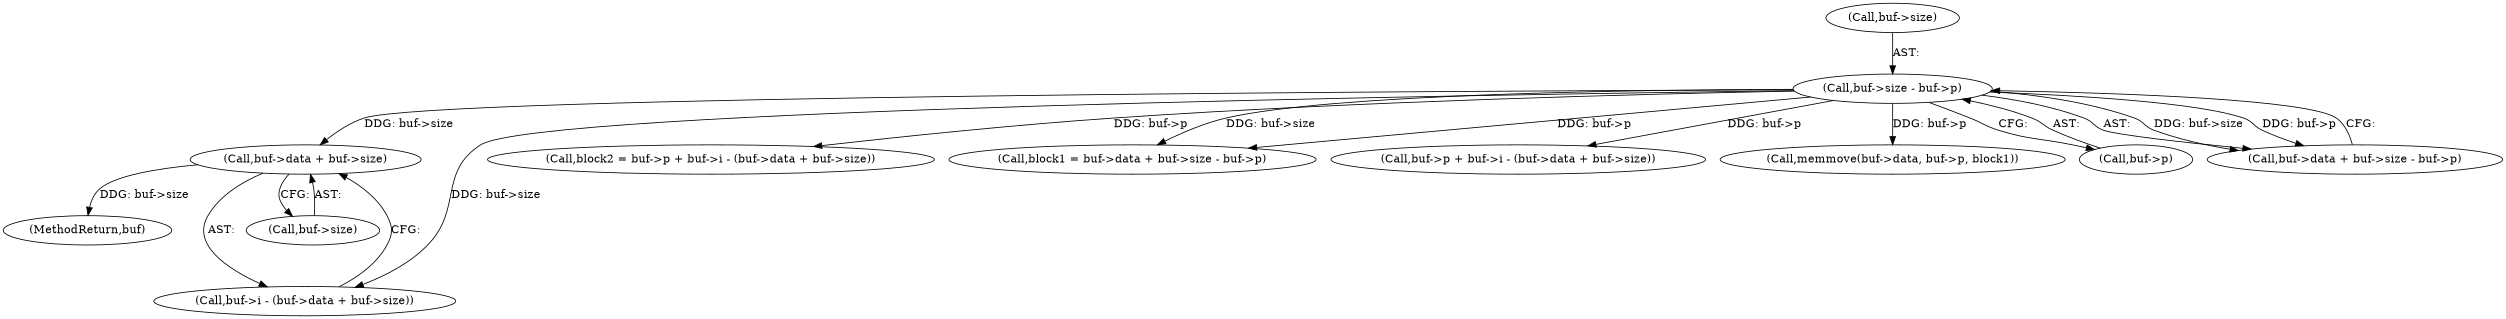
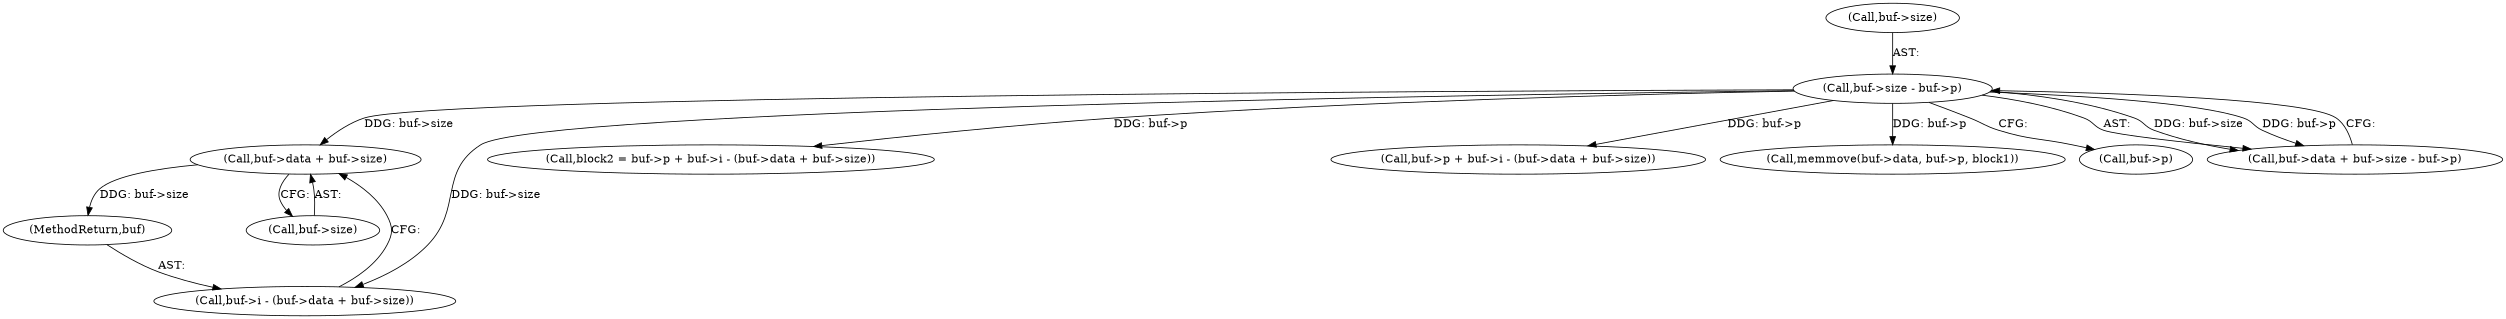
(2037, 120) -> none
(1133, 160) -> none
(204, 228) -> (158, 272)
